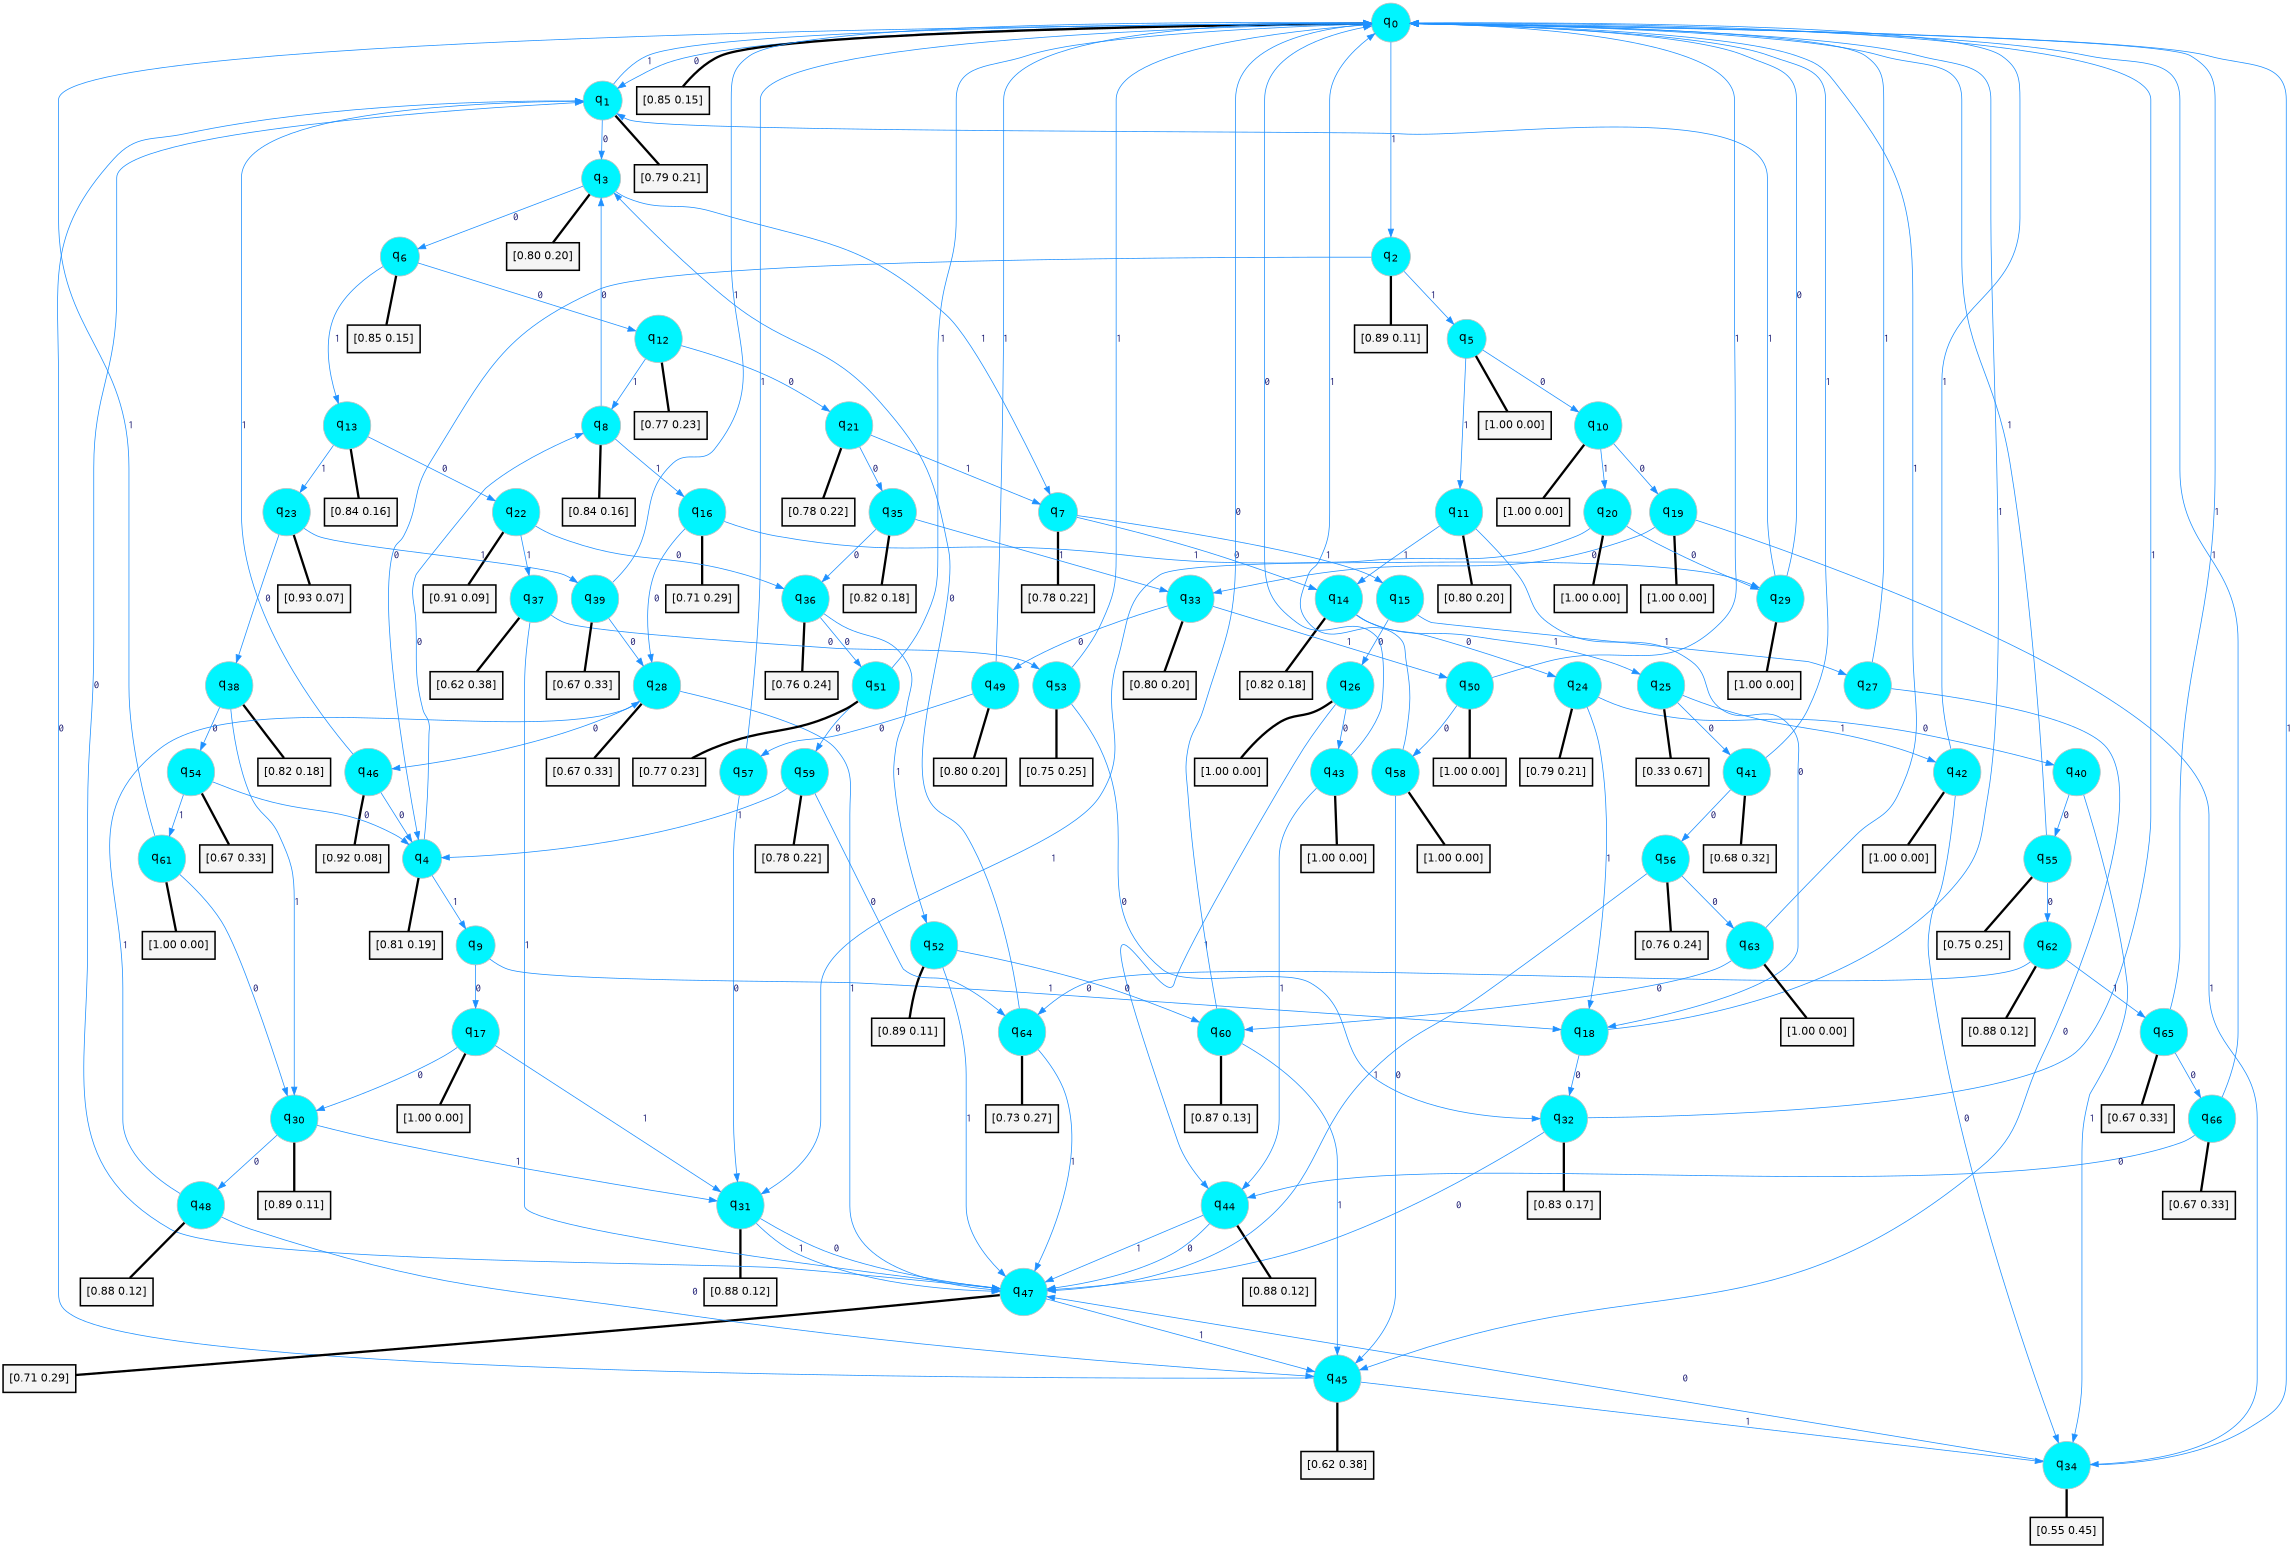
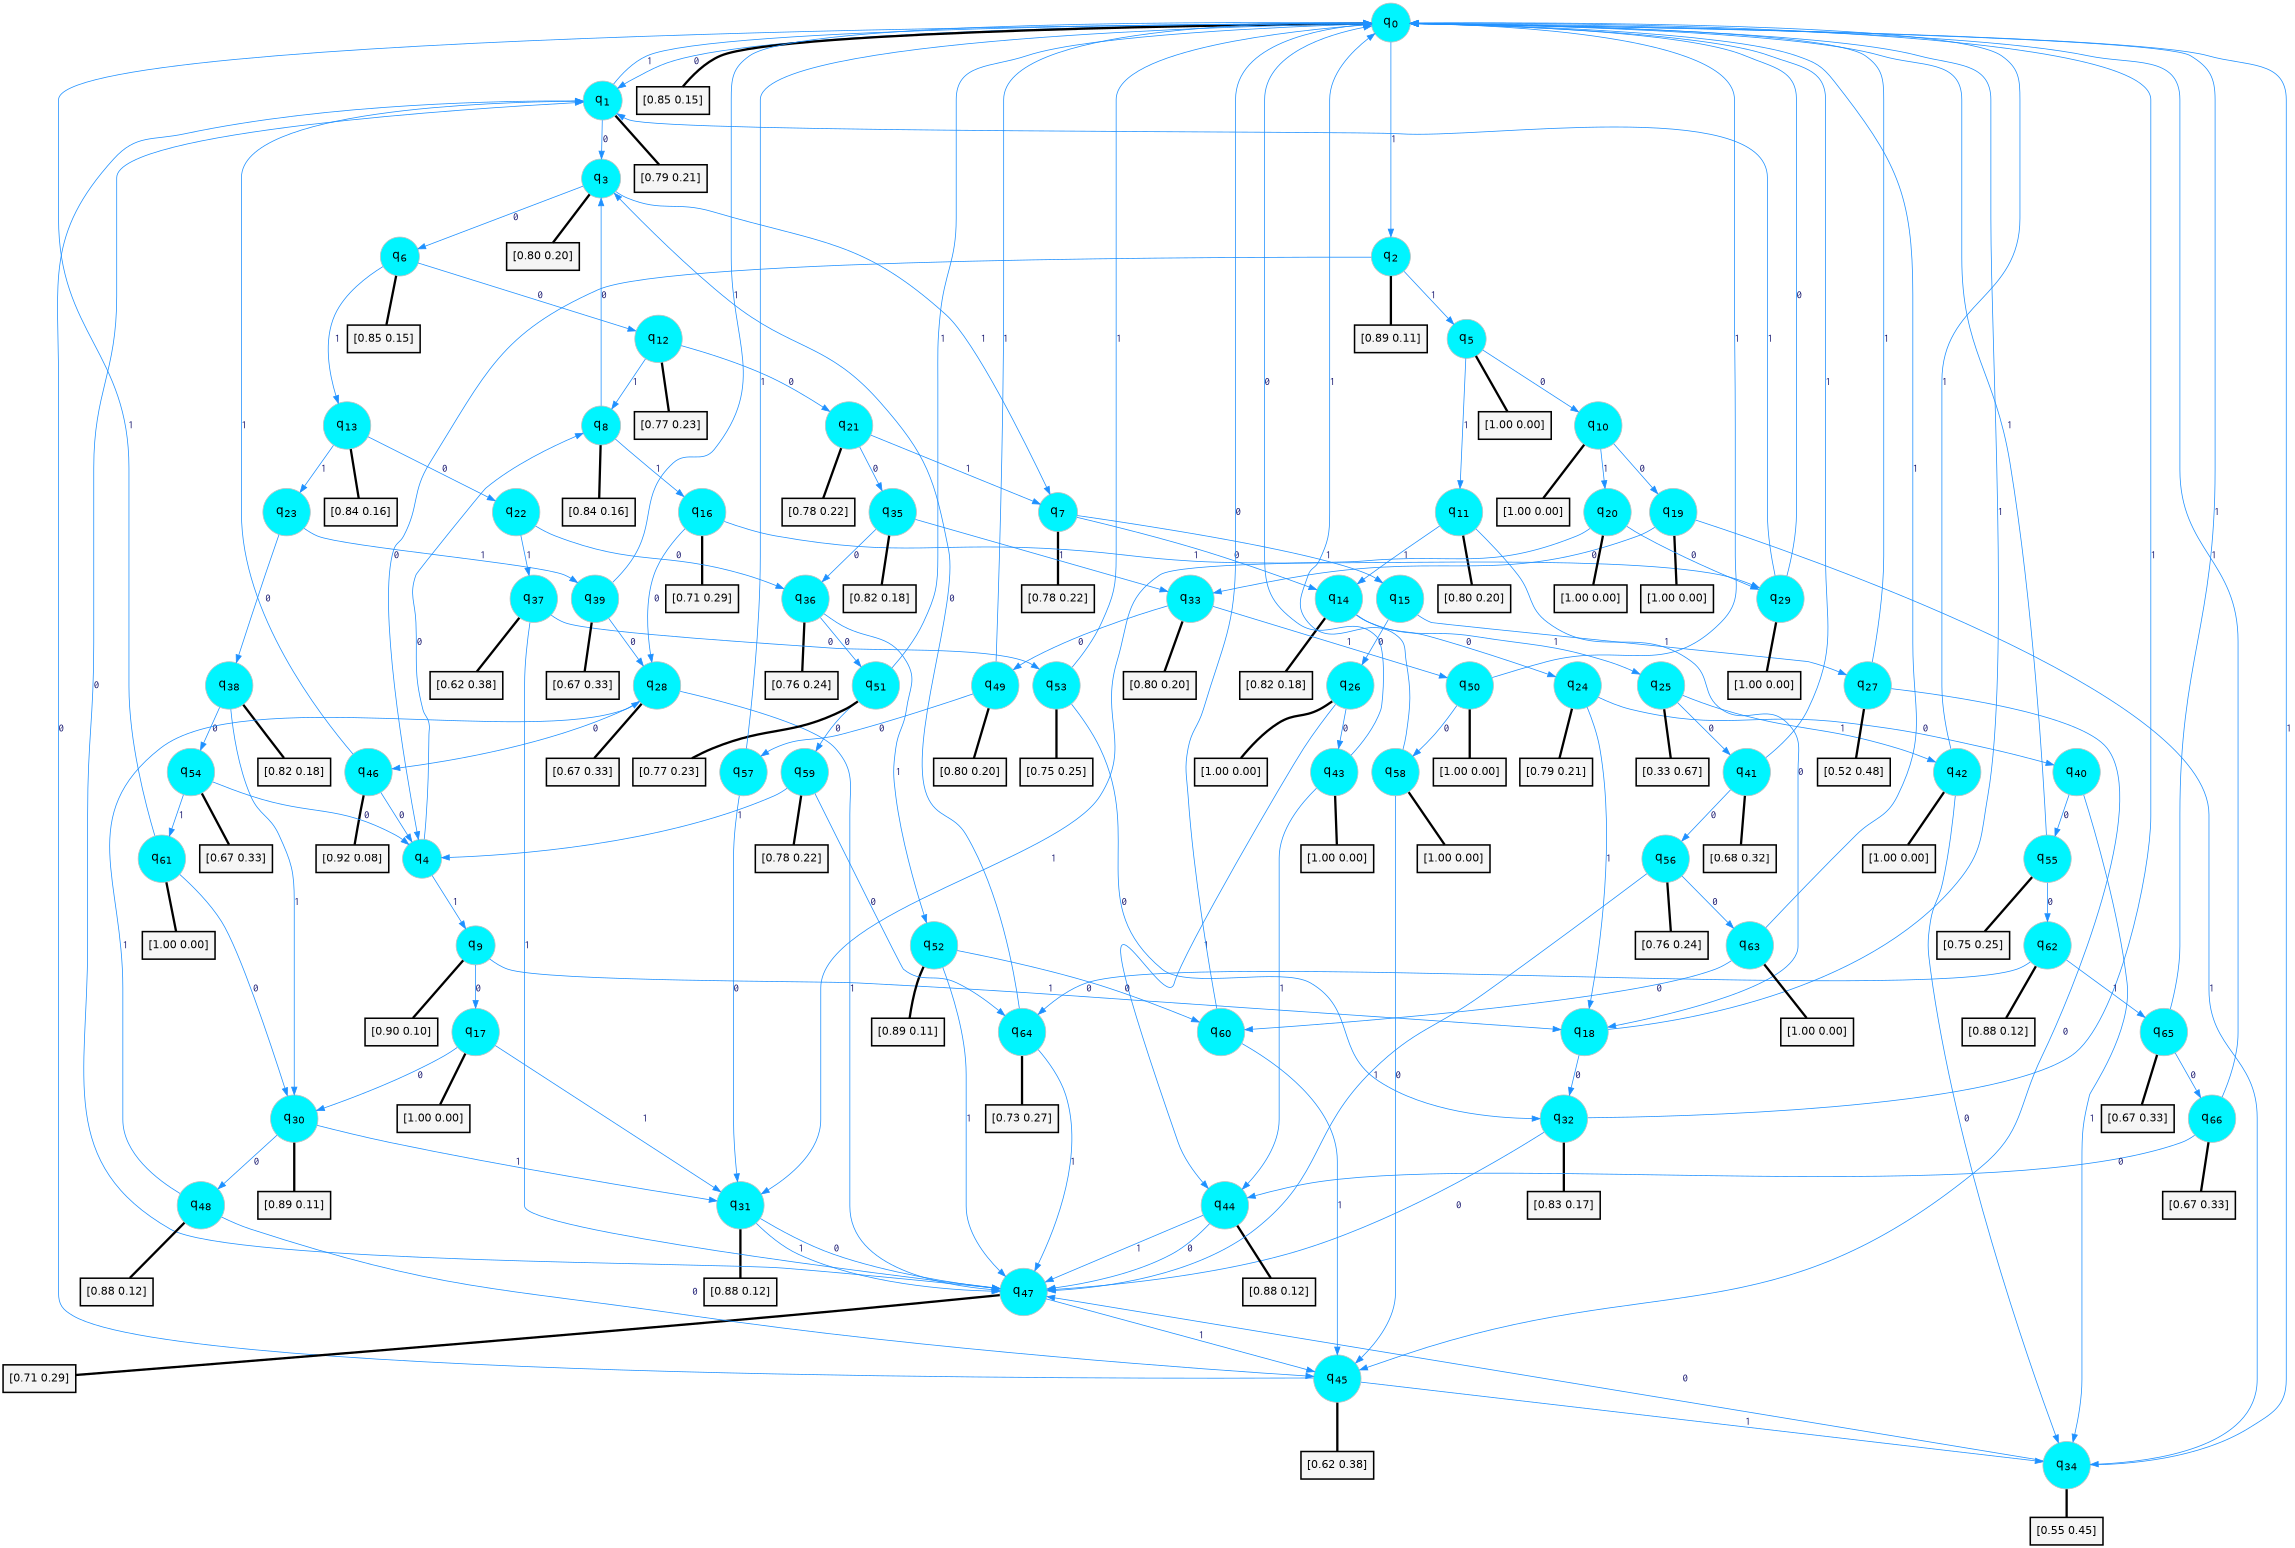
(314, 599) -> none
(460, 599) -> none
none -> (1854, 772)
(406, 945) -> none
none -> (401, 1032)
(1221, 1119) -> none
